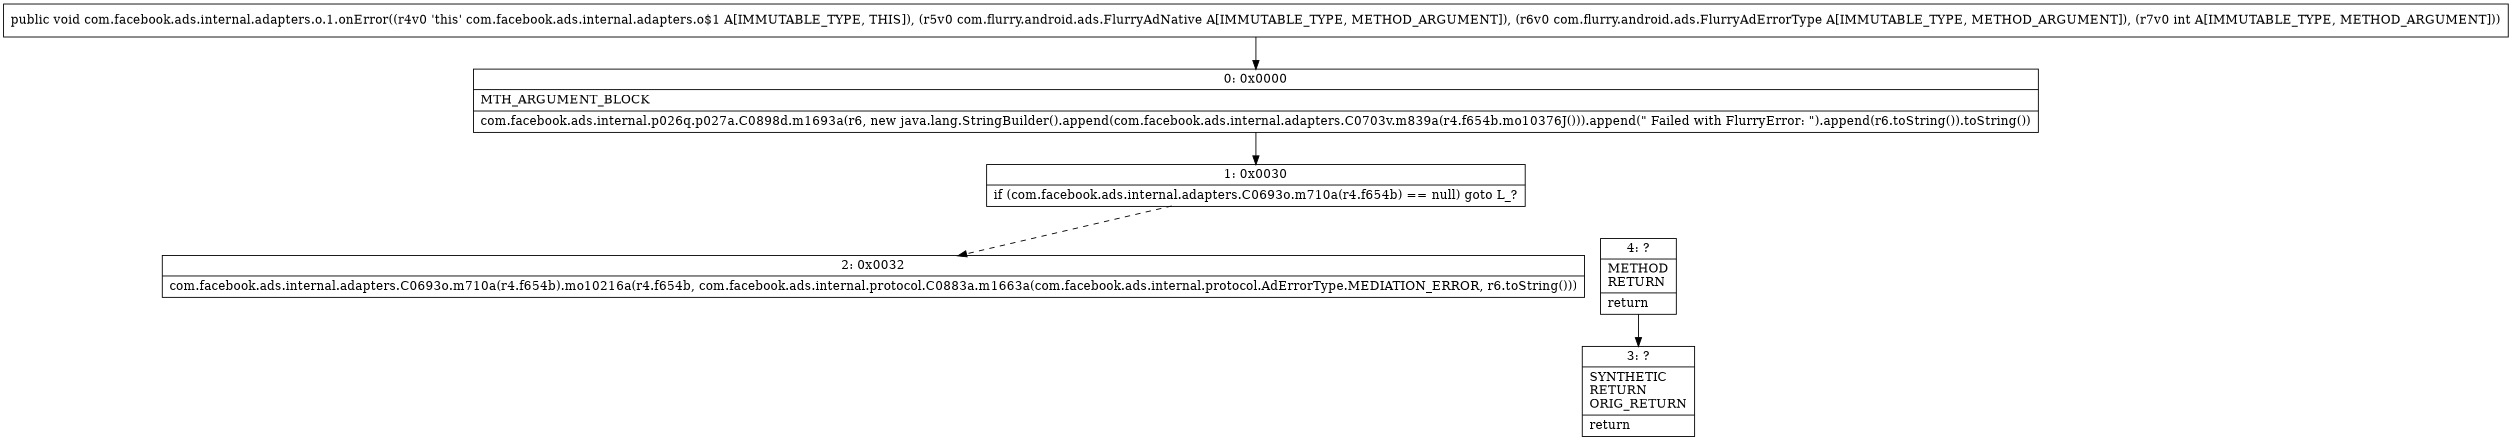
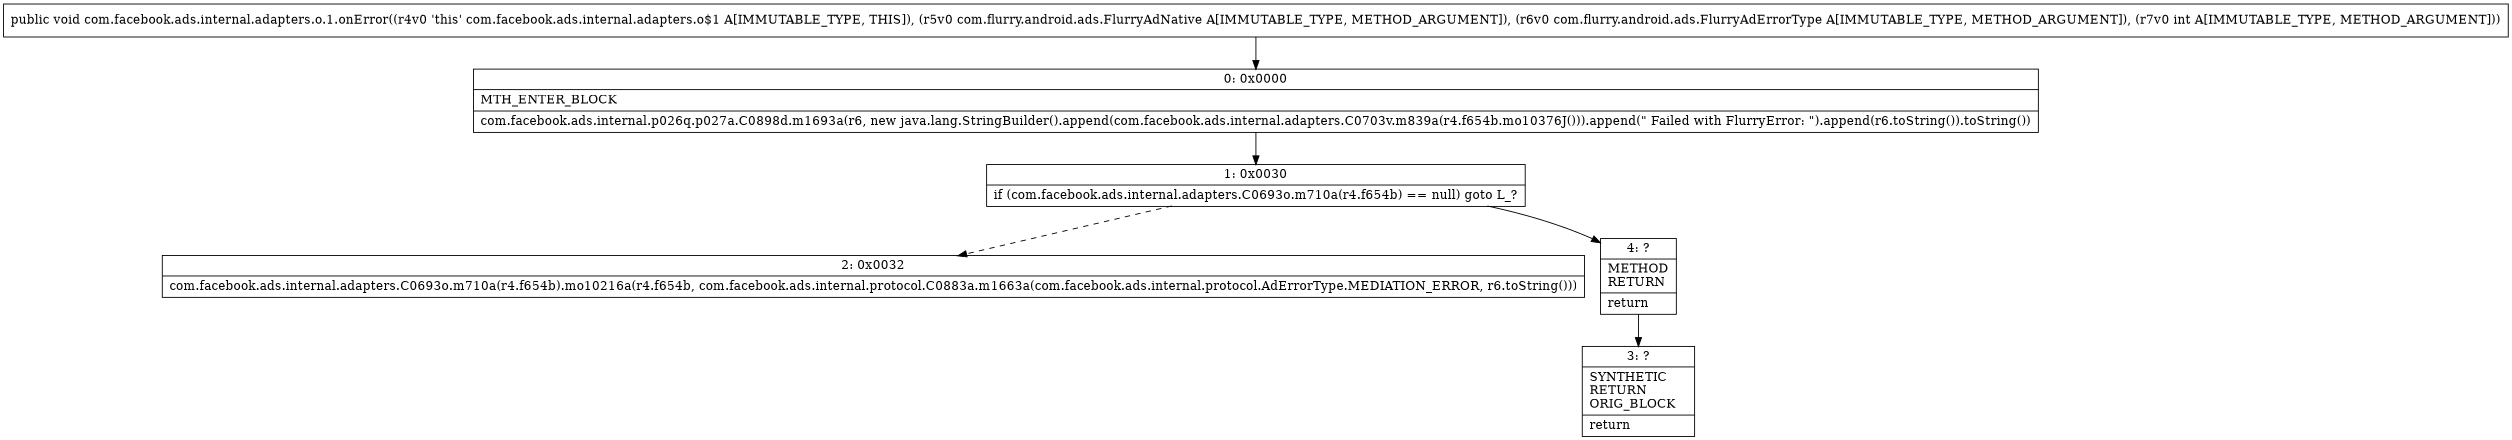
(565, 100) -> (549, 100)
none -> (1541, 220)
(1638, 404) -> (1633, 404)
